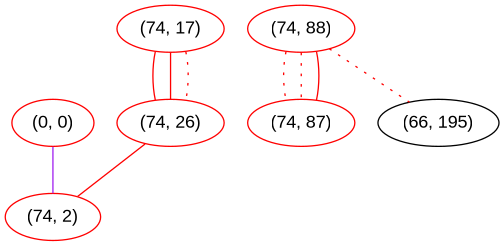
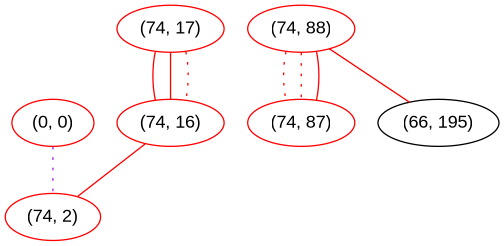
(369, 75) -> (369, 75)
(171, 123) -> (171, 123)
(53, 170) -> (53, 170)
